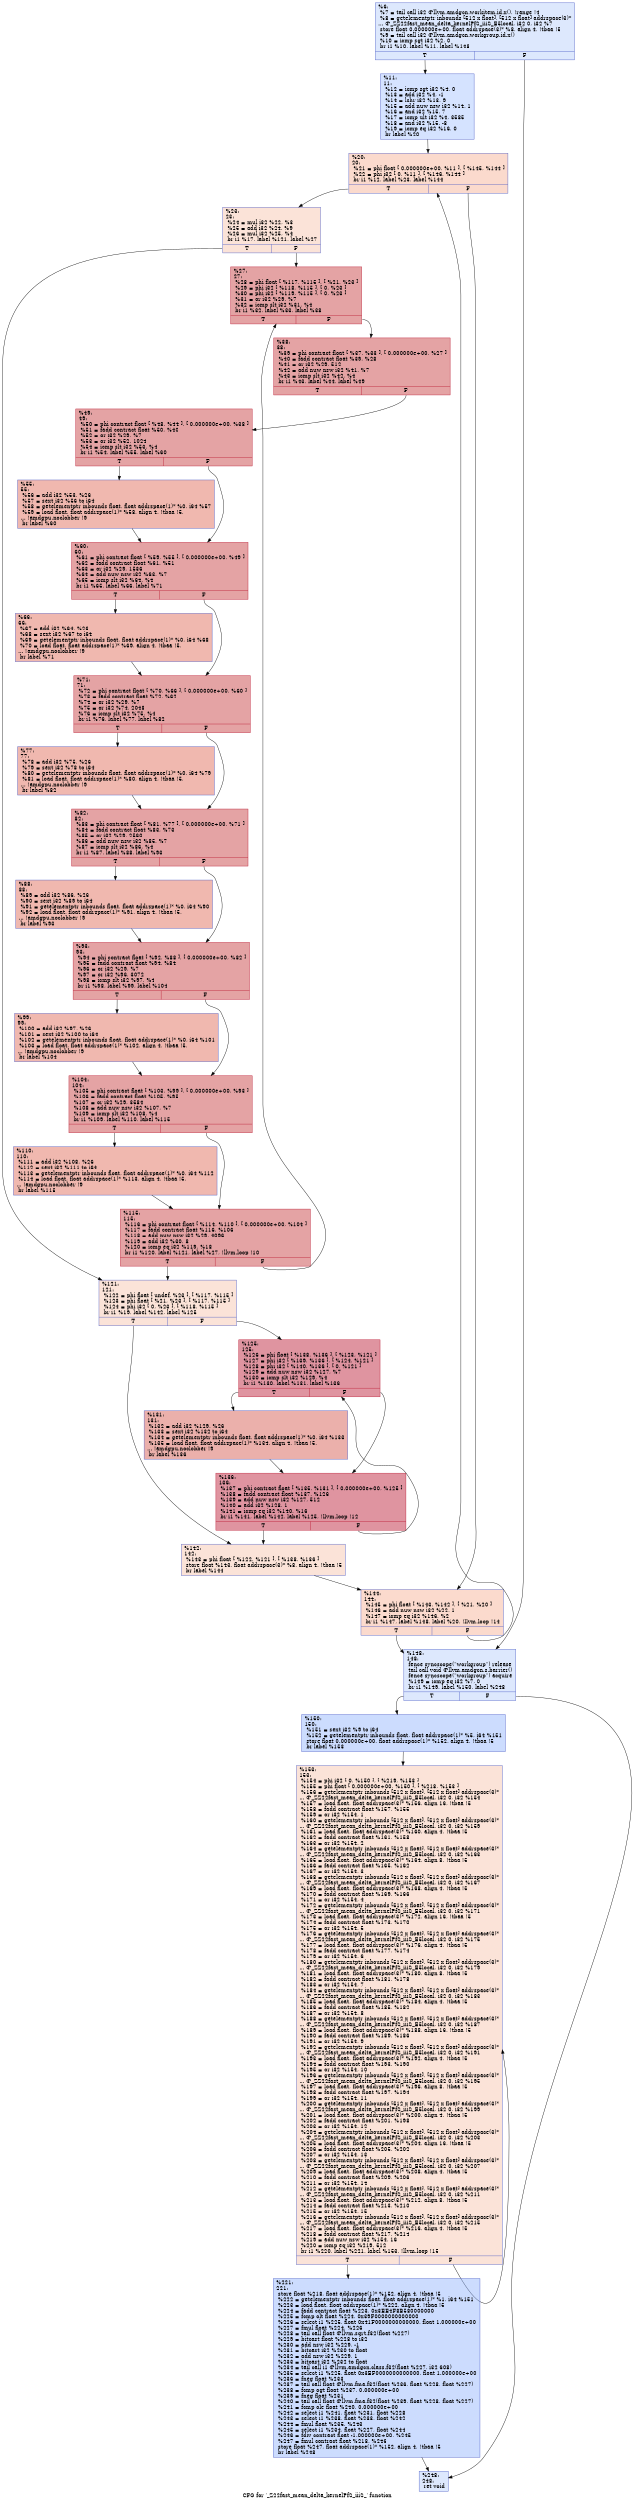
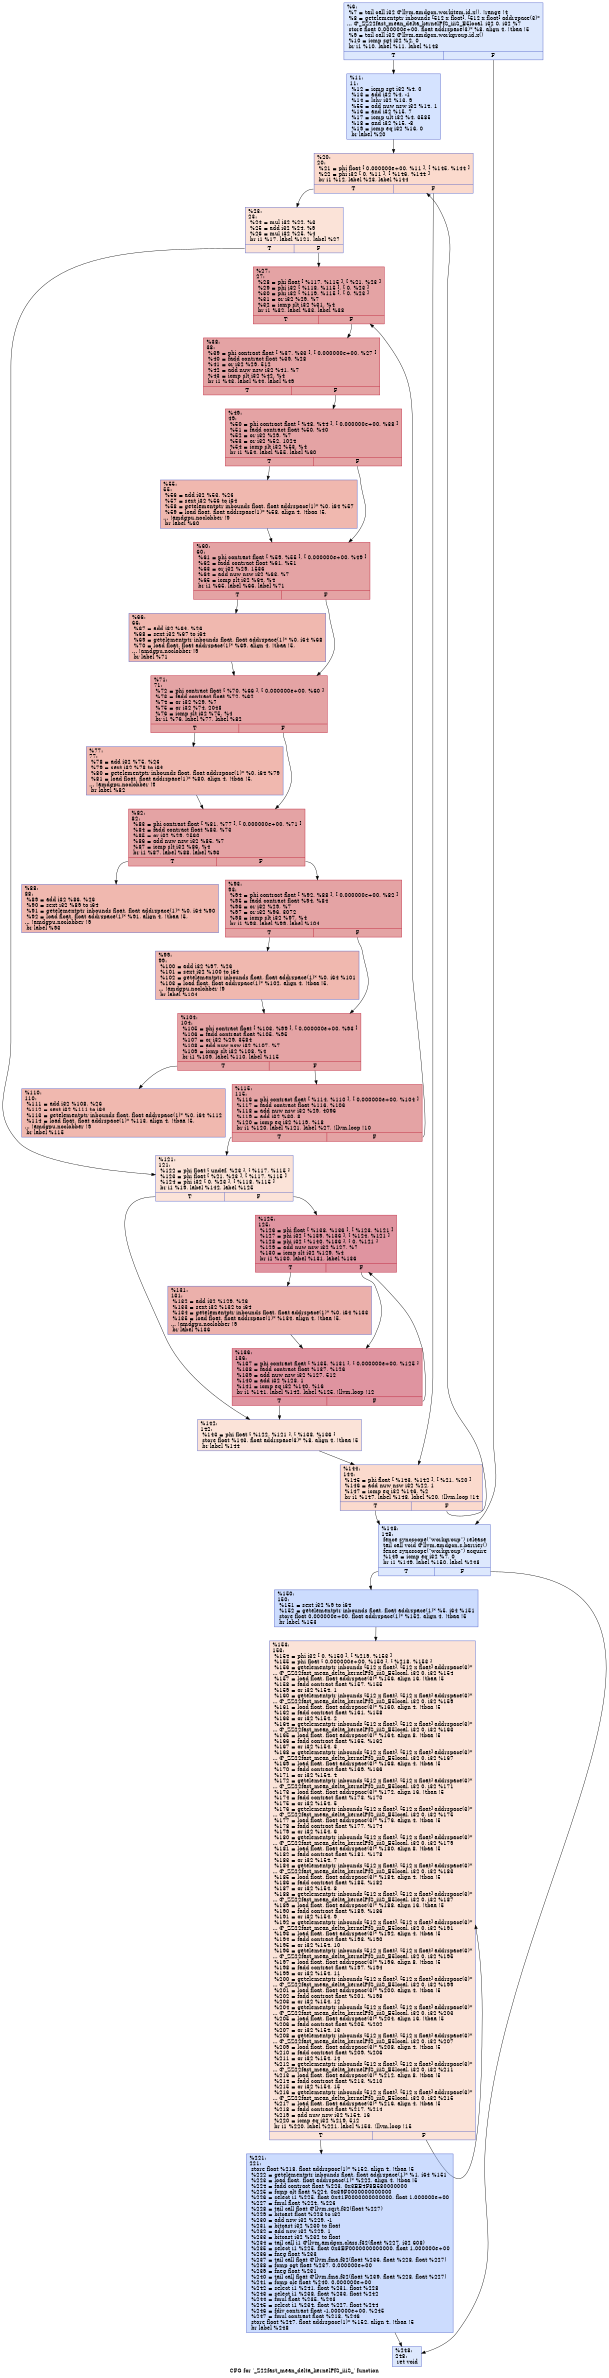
(427, 106) -> (394, 106)
(135, 934) -> none
(161, 1201) -> none
